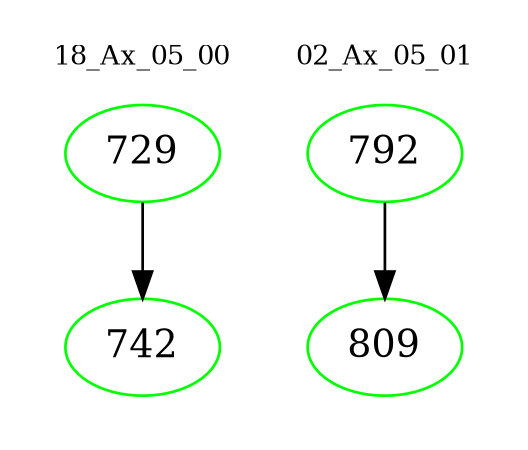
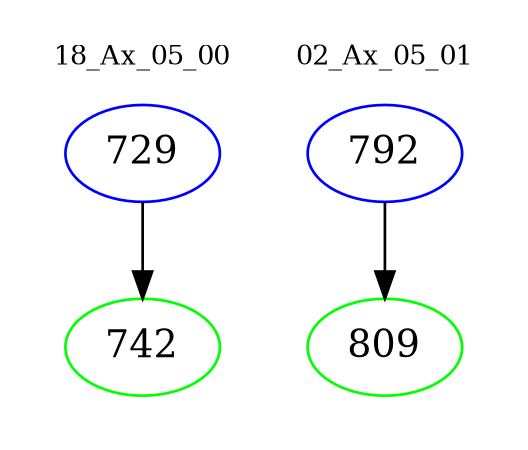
(143, 153) -> (143, 153)
(385, 153) -> (385, 153)
